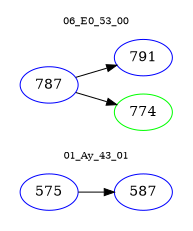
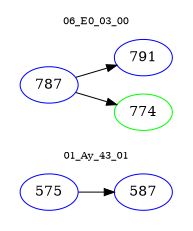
(96, 22) -> (96, 22)
